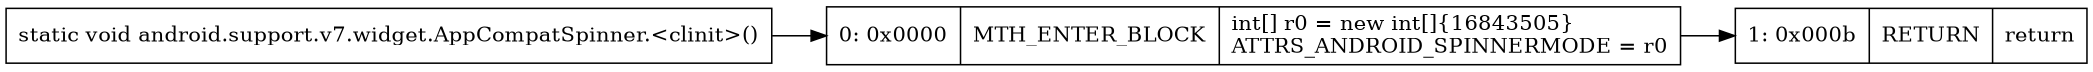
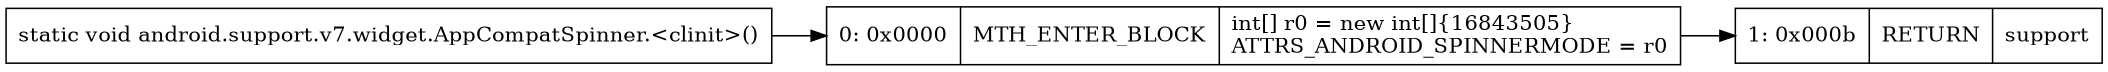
(2040, 35) -> (2047, 35)
